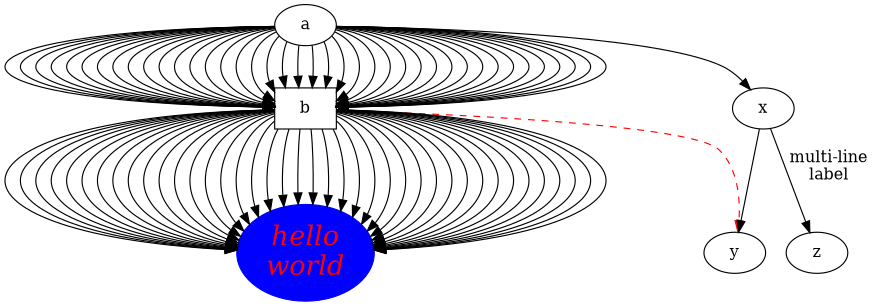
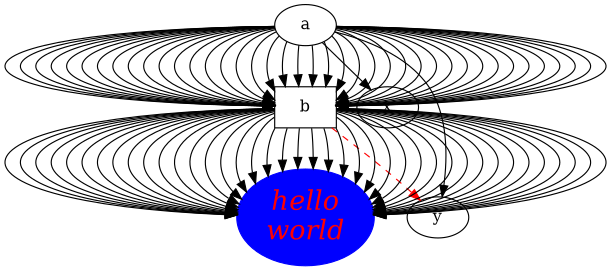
(750, 175) -> (426, 83)
(817, 253) -> none
